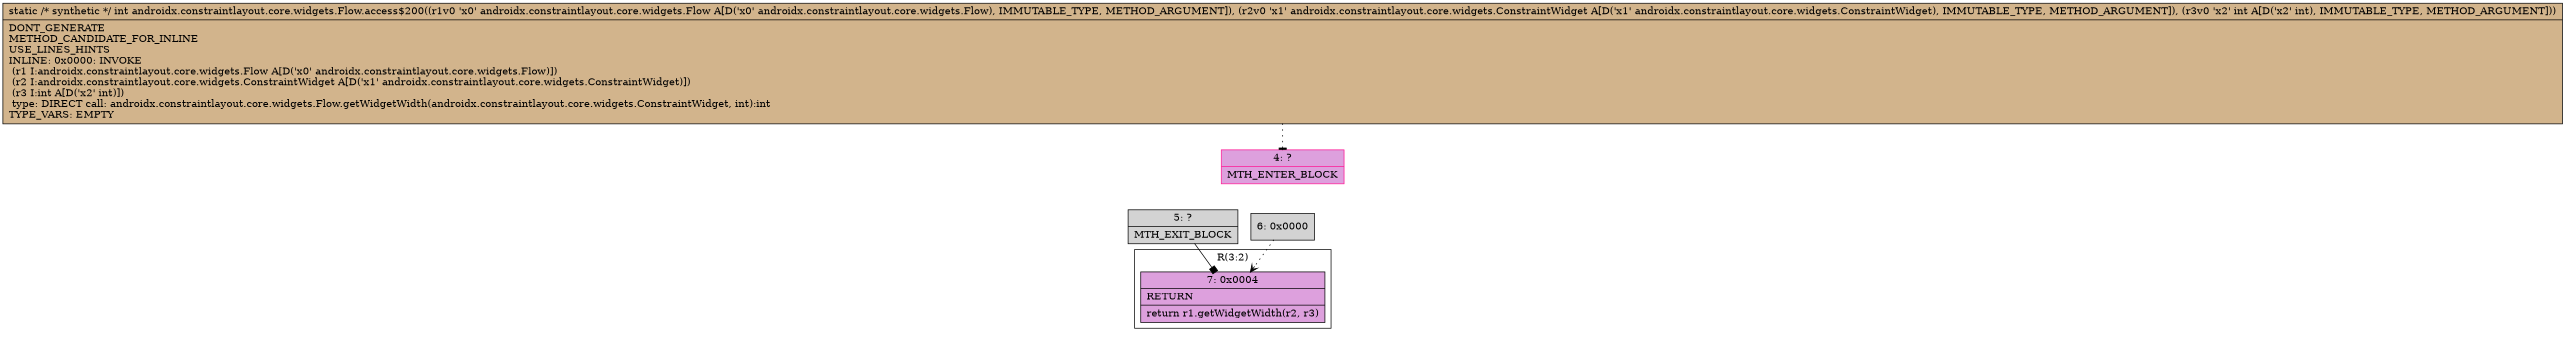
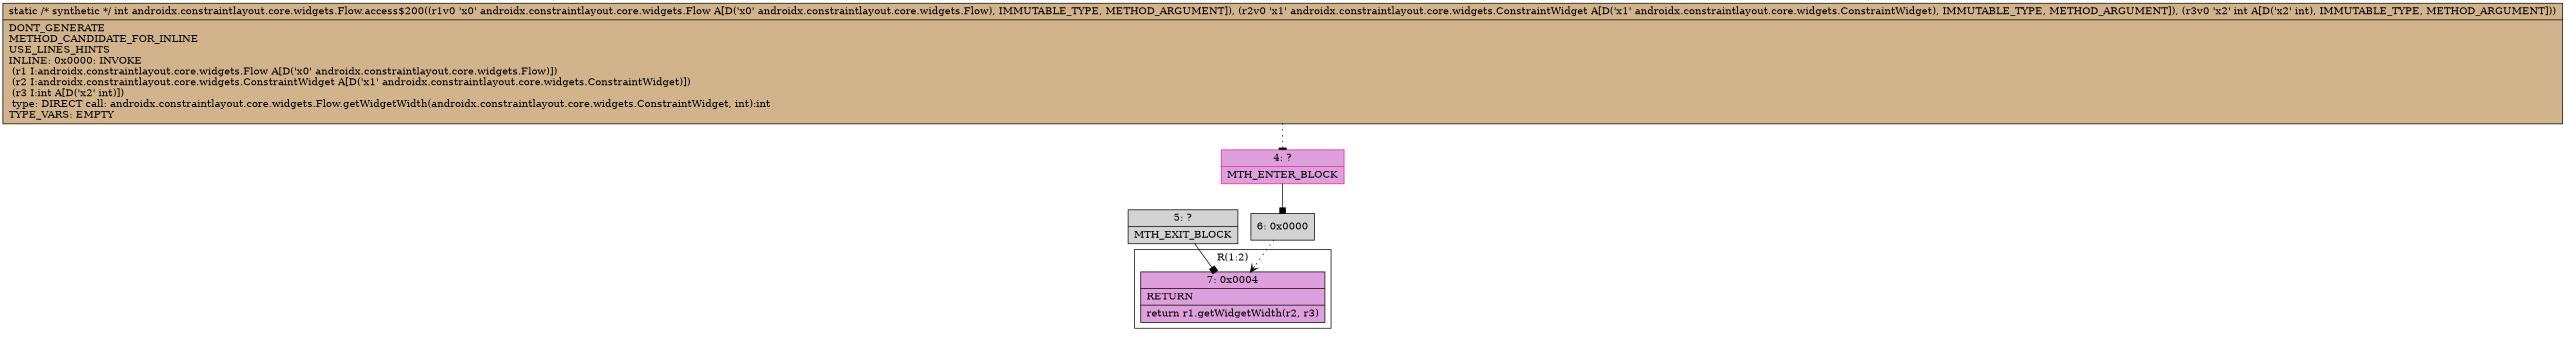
none -> (1283, 195)
(1233, 258) -> (1233, 258)
